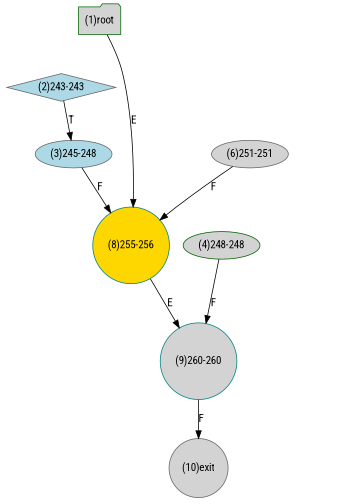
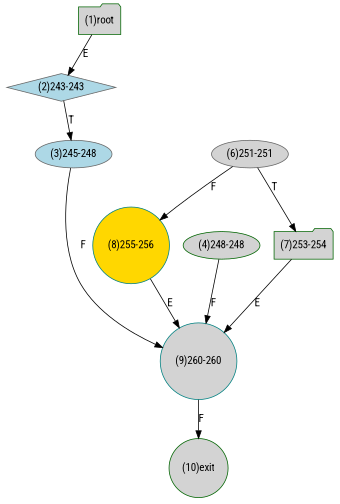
(130, 115) -> (82, 52)
(94, 187) -> (76, 274)
none -> (304, 245)
(199, 468) -> (199, 468)
